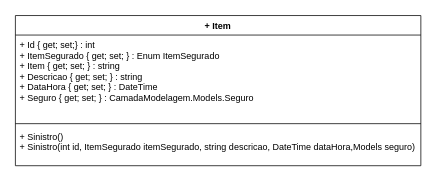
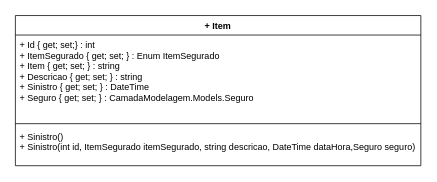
(66, 45) -> (66, 45)
(47, 137) -> (47, 137)
